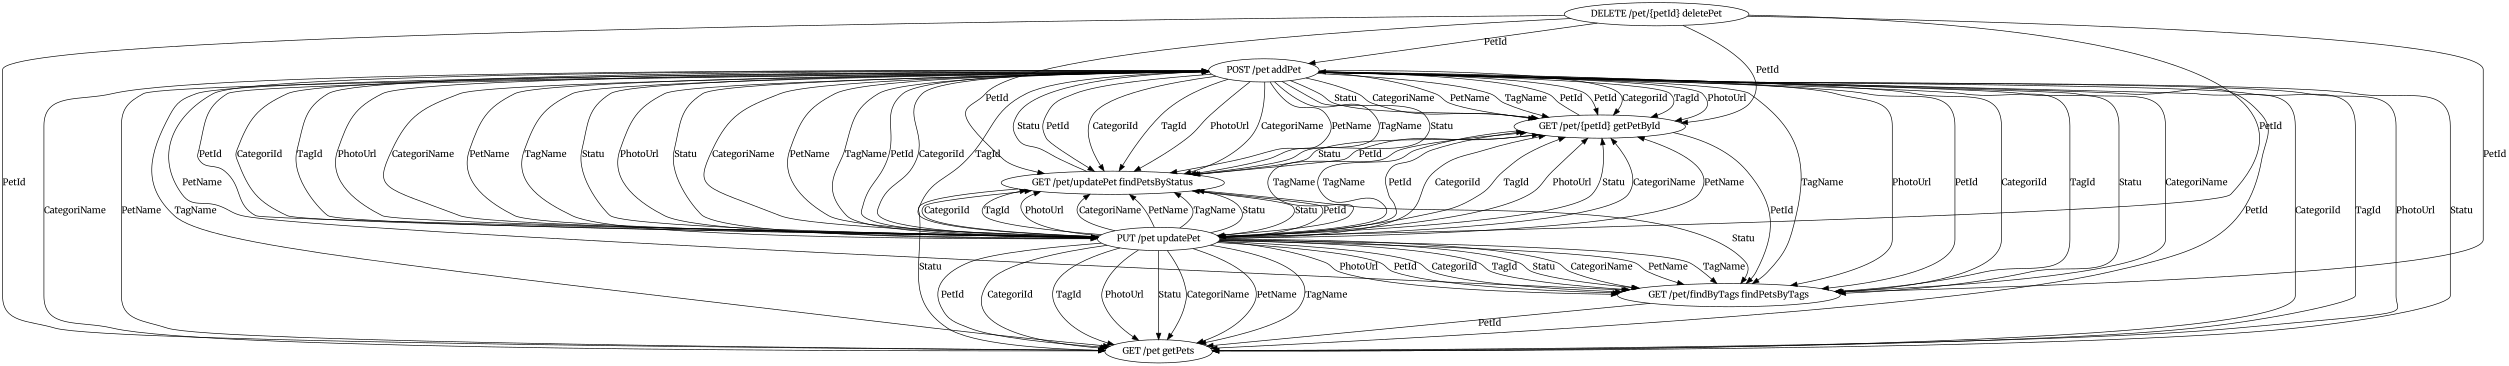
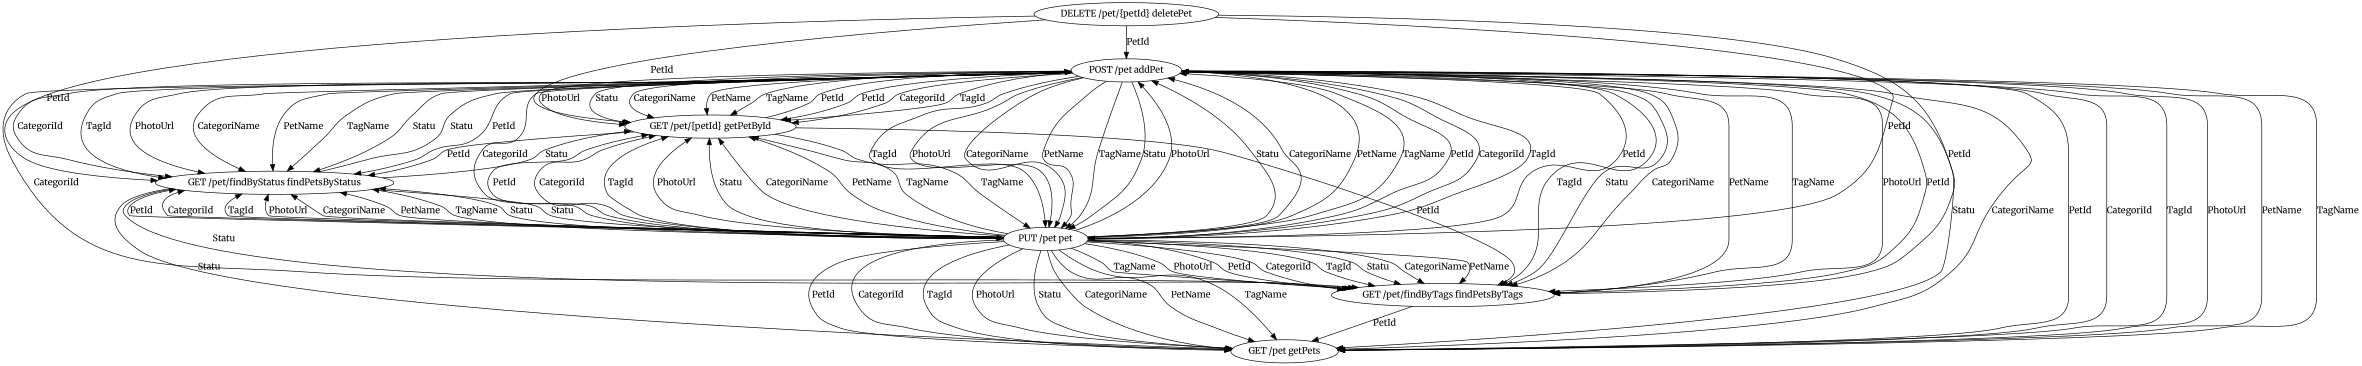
(114, 52) -> none
(1113, 183) -> (275, 183)
(1159, 239) -> (1046, 239)
